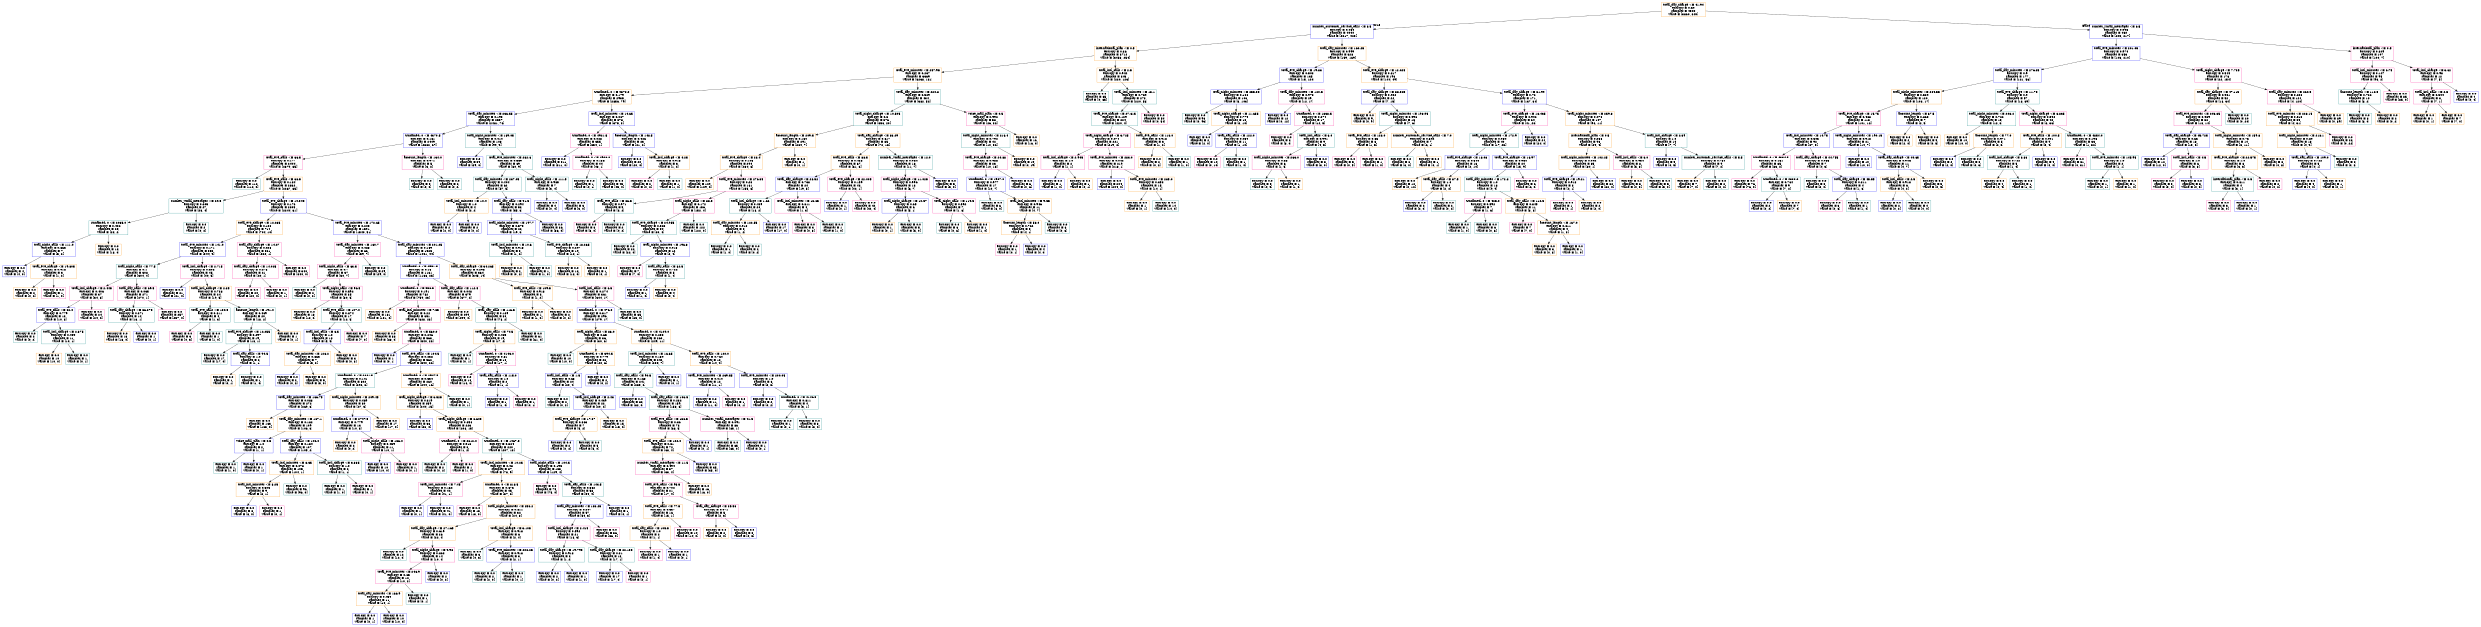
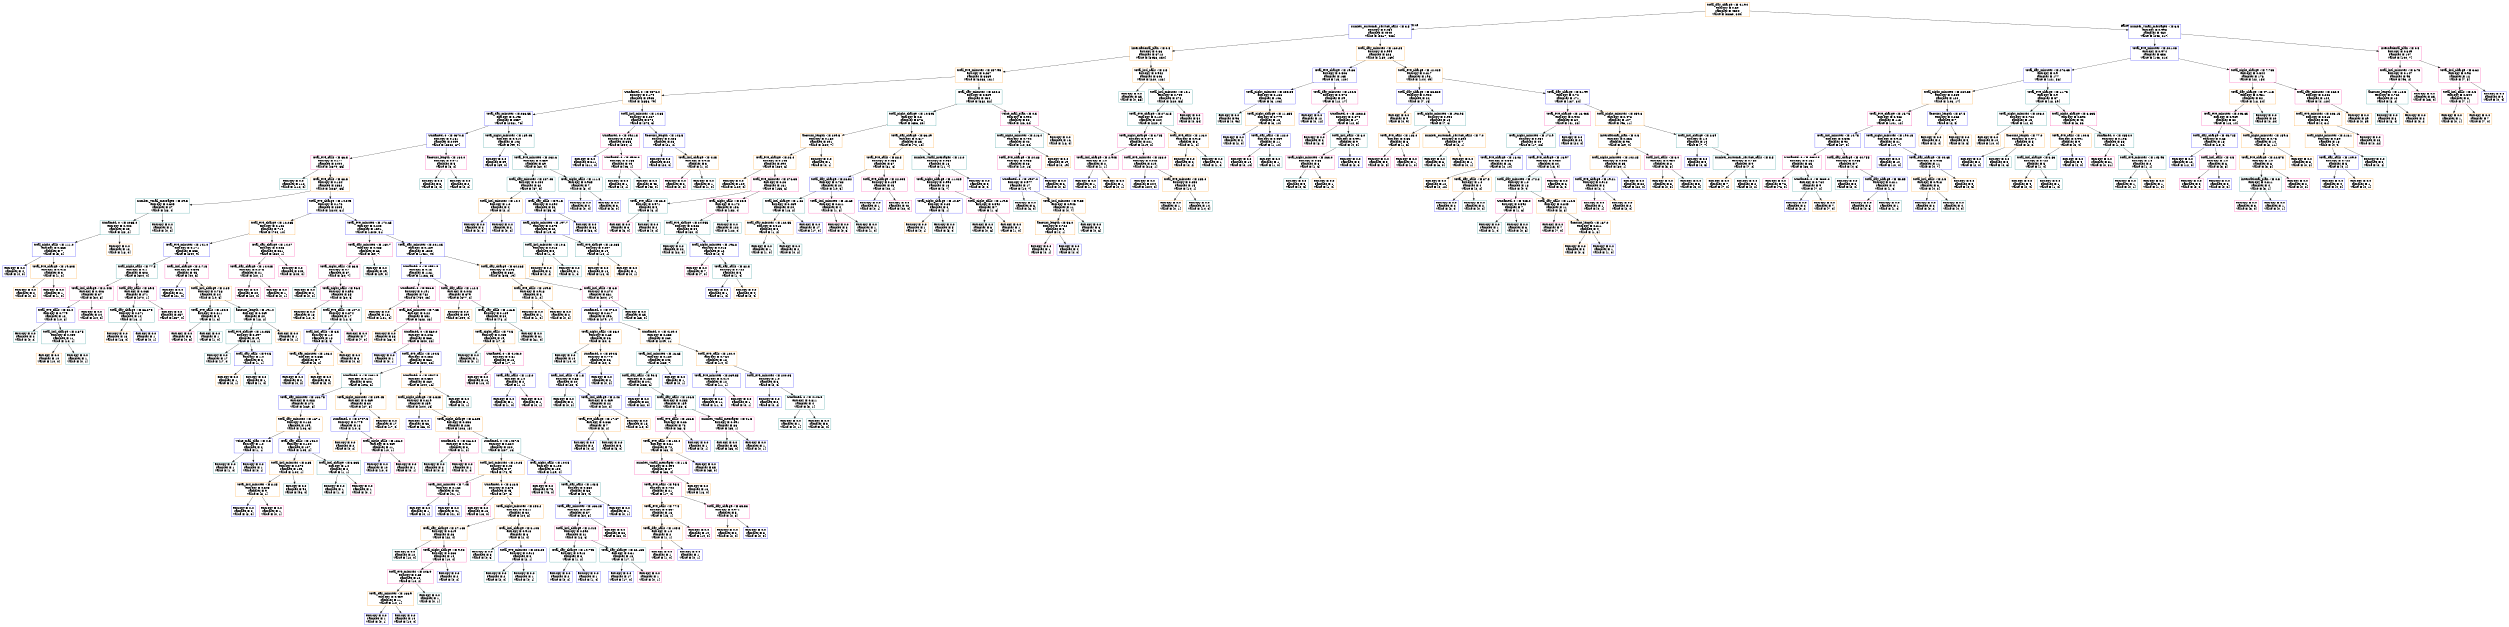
(260, 424) -> none
